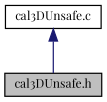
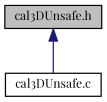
(53, 57) -> (53, 57)
